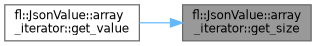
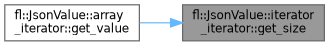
(247, 23) -> (253, 23)
